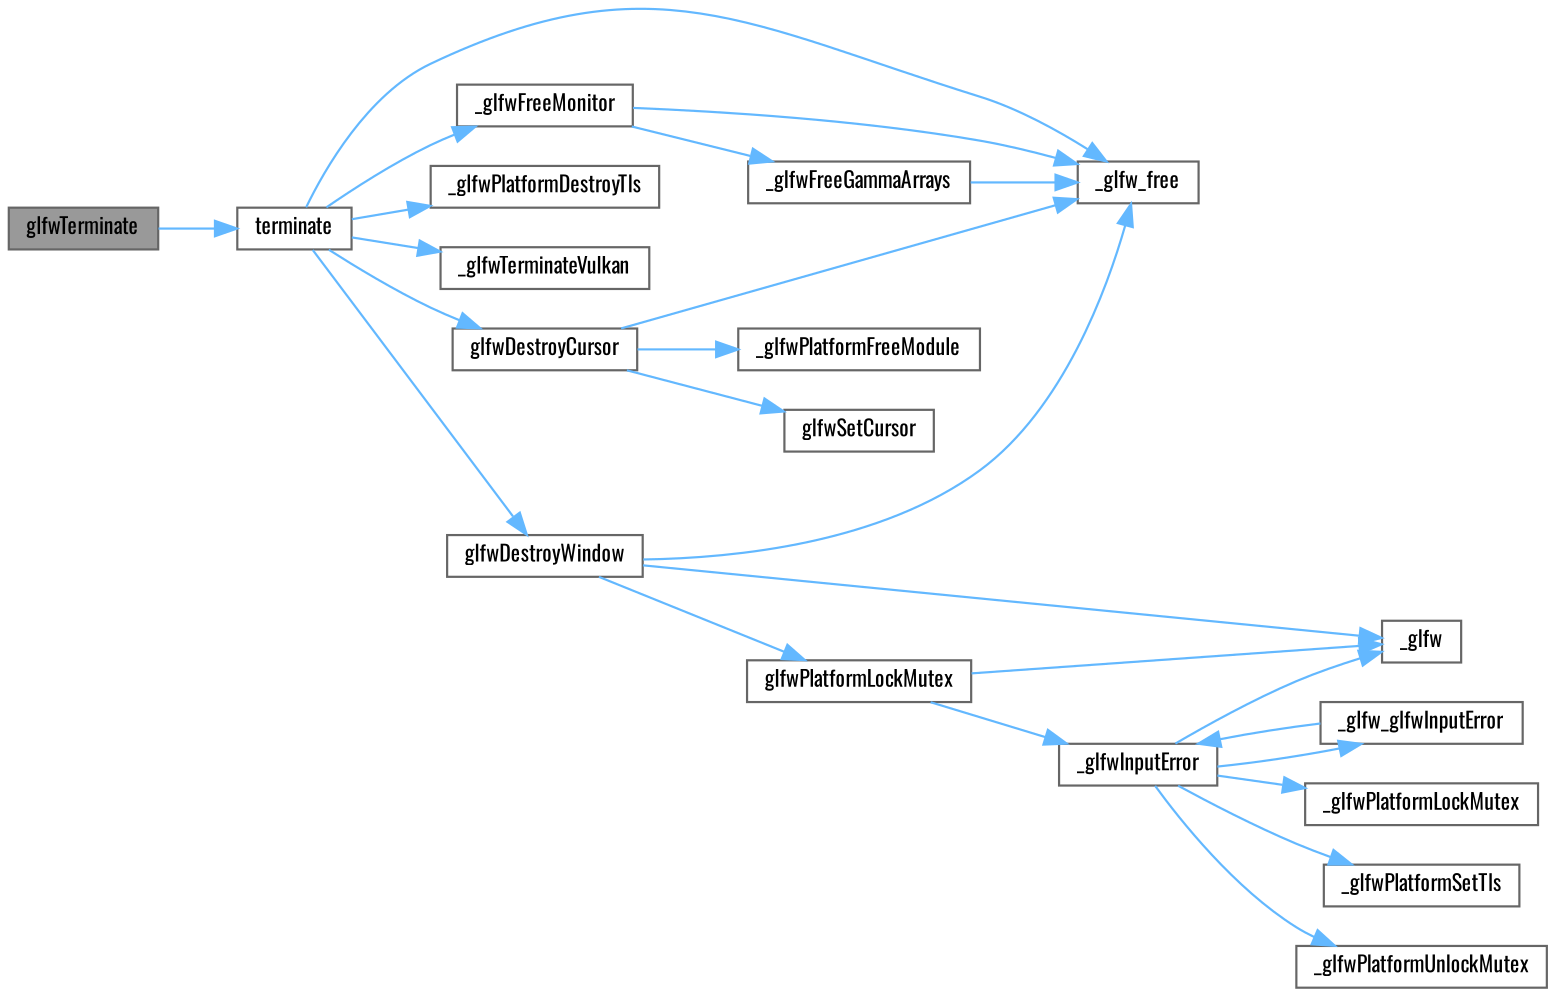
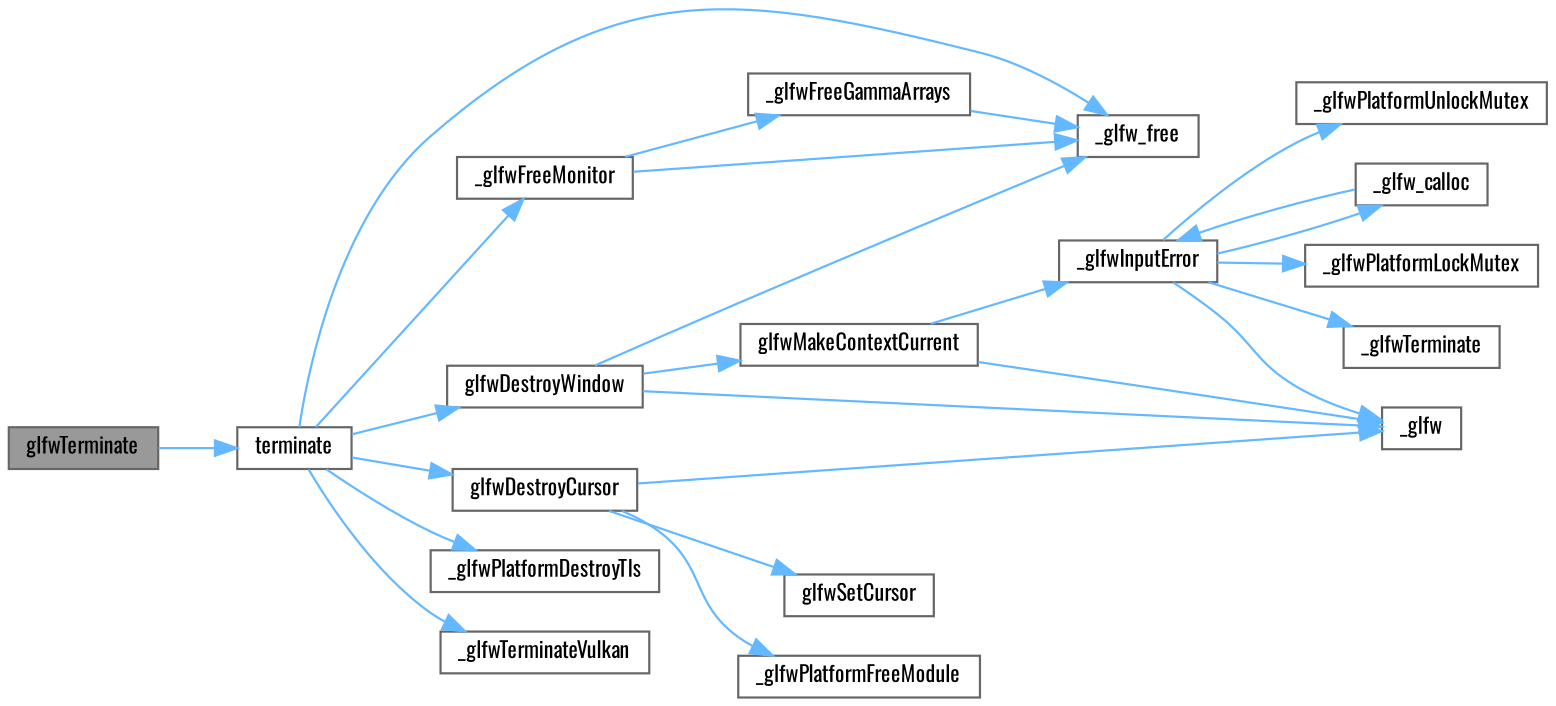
(838, 267) -> (999, 458)
(859, 681) -> (859, 345)
(1422, 723) -> (1422, 184)
(1422, 886) -> (1422, 347)
